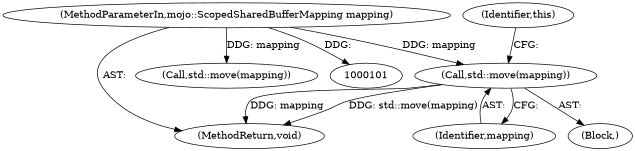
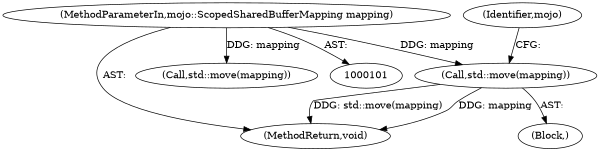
(518, 15) -> (522, 15)
(339, 45) -> (338, 45)
(484, 136) -> none
